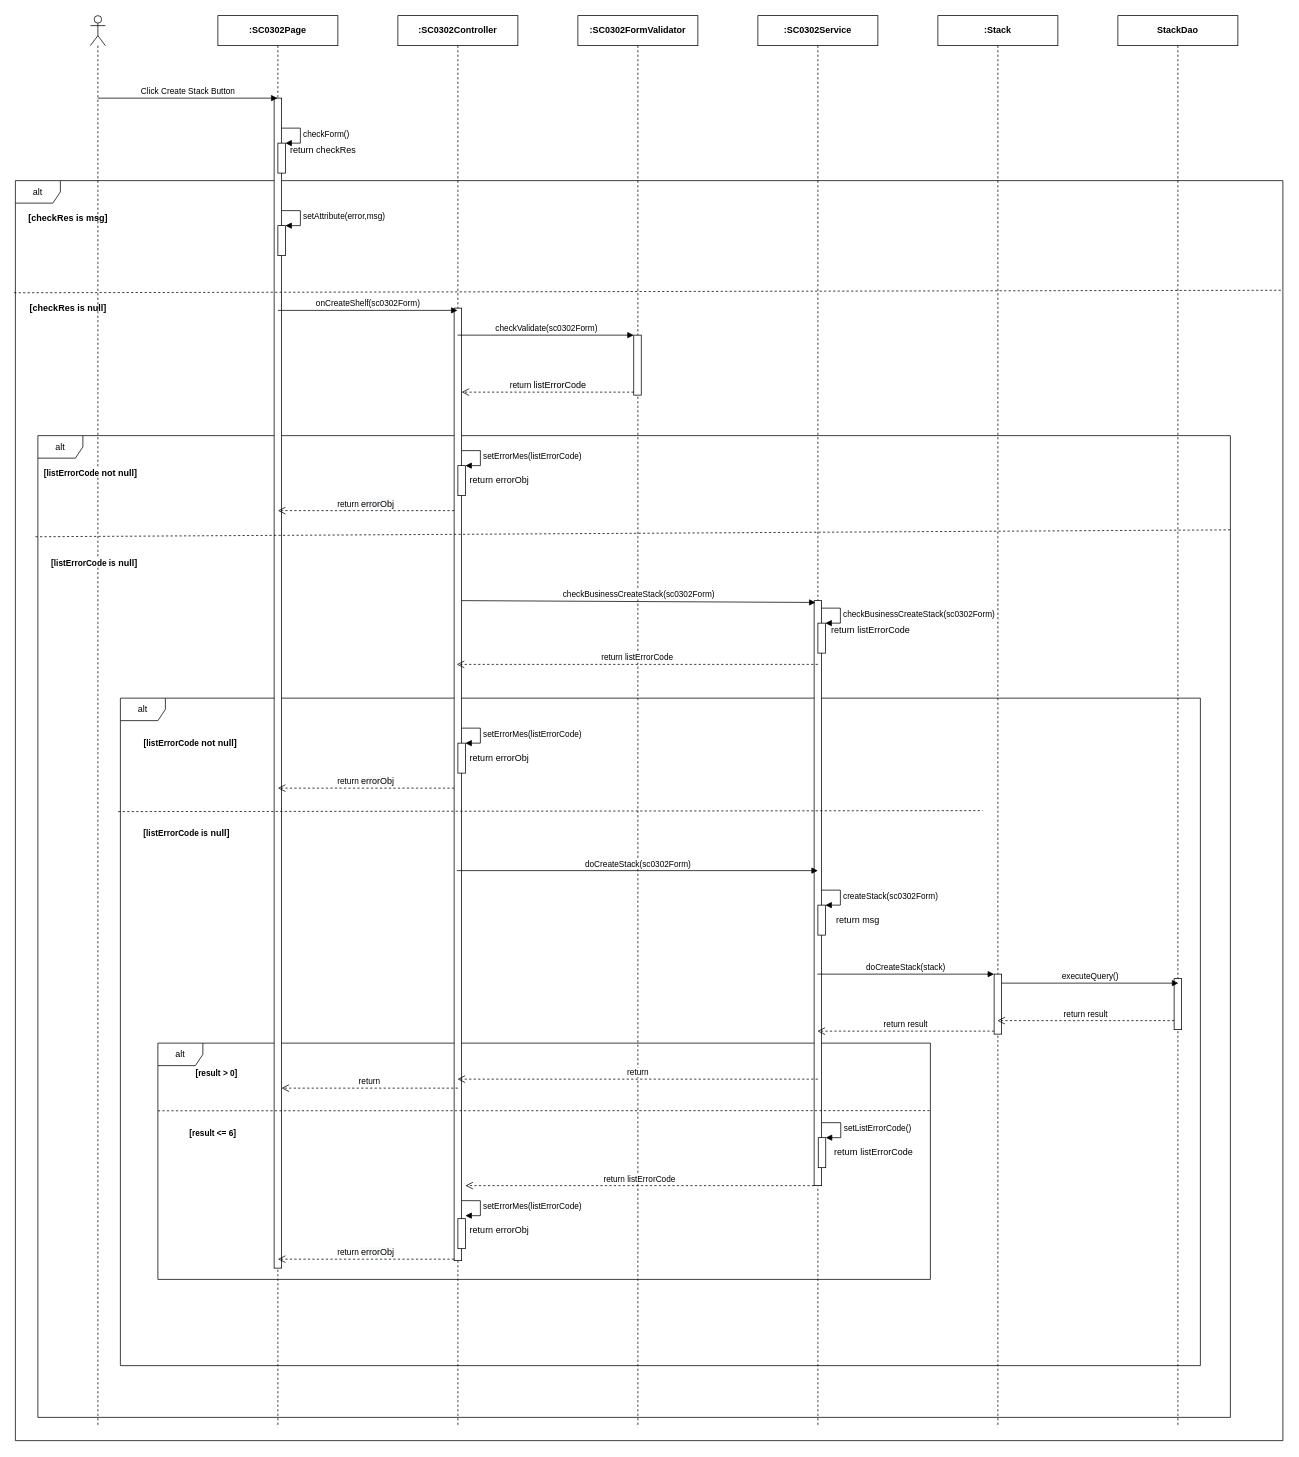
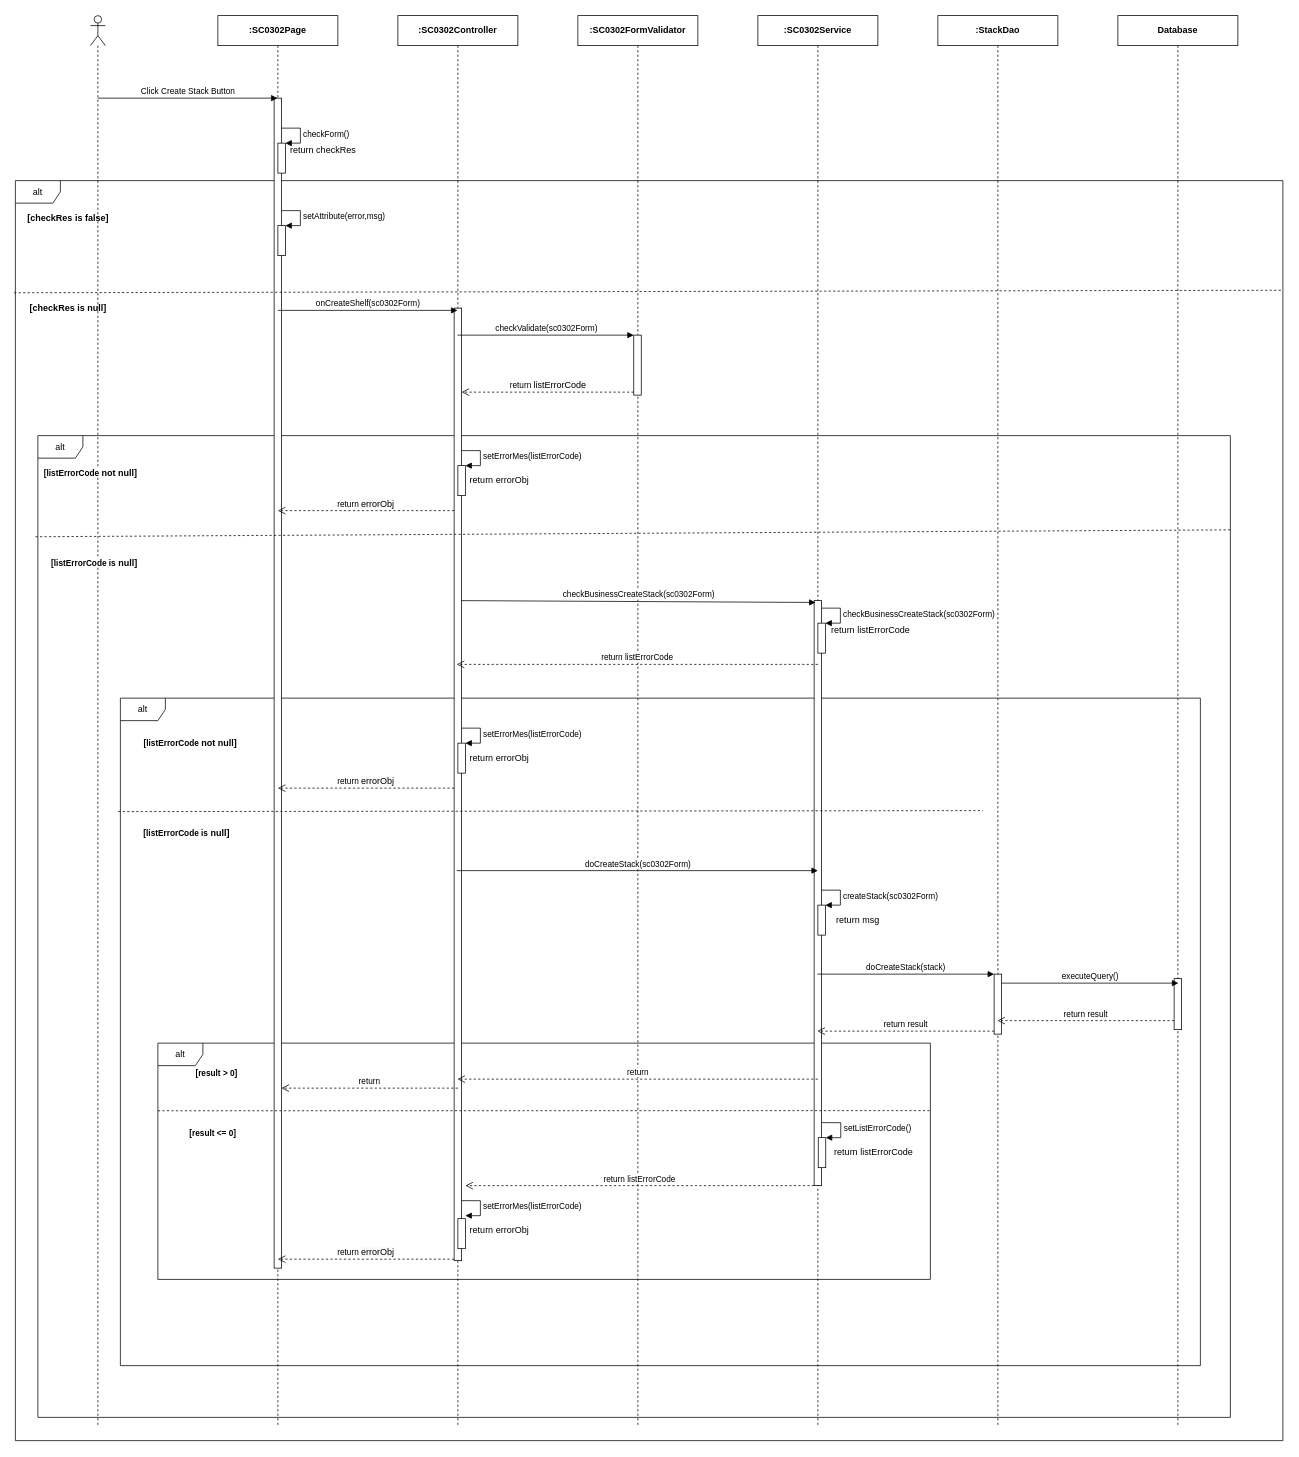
(998, 30) -> (998, 30)
(1178, 30) -> (1178, 30)
(68, 218) -> (68, 218)
(213, 1133) -> (213, 1133)
